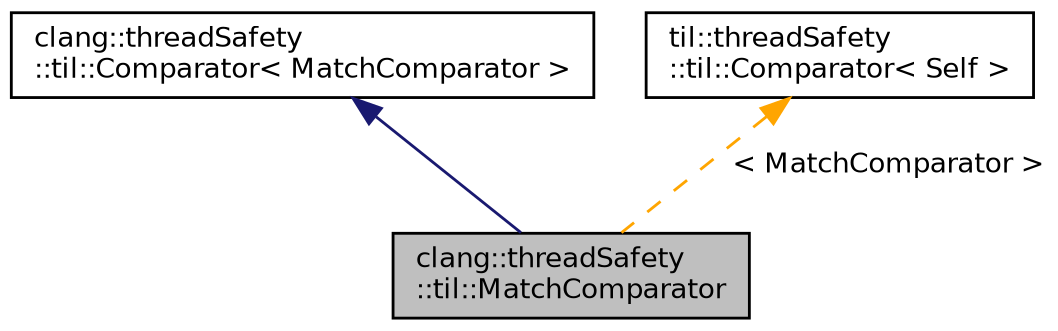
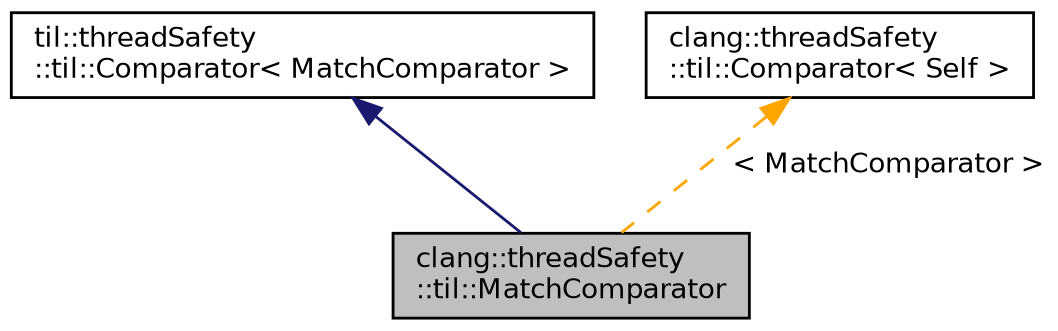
(303, 55) -> (303, 55)
(840, 55) -> (840, 55)
